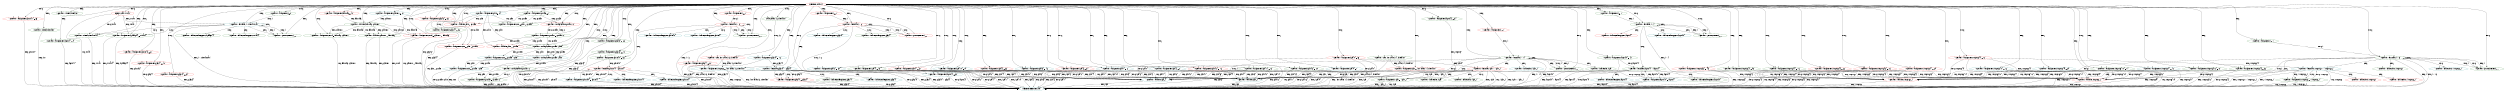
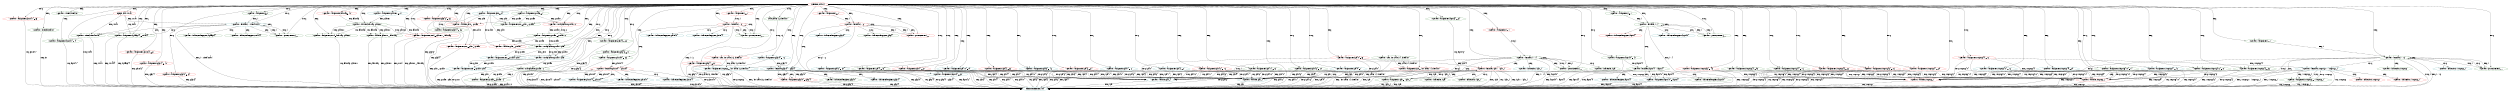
(523, 5) -> (529, 5)
